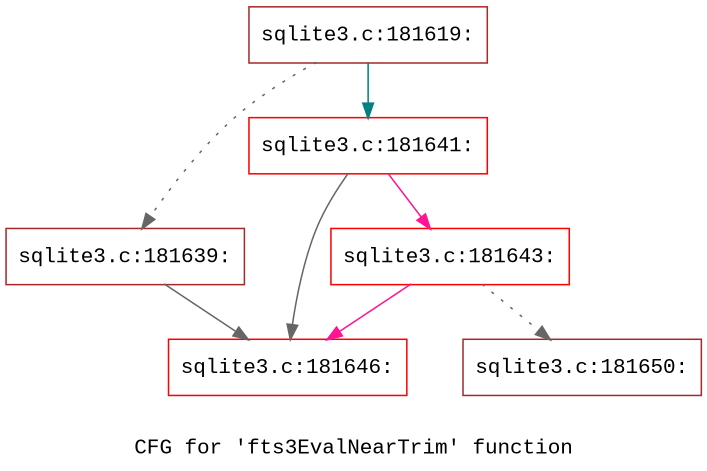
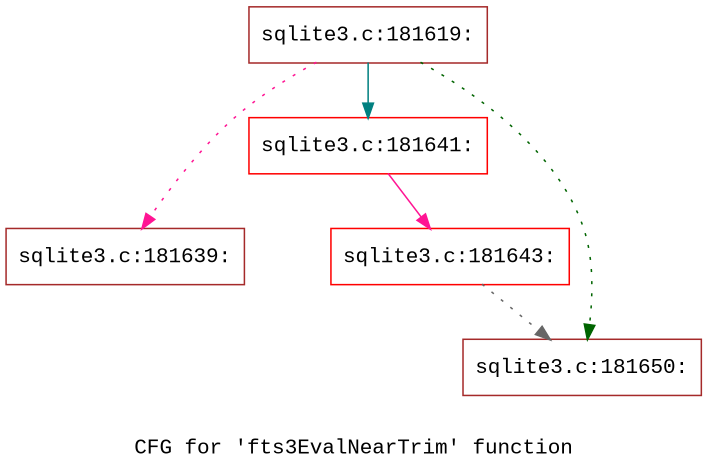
(223, 128) -> (223, 128)
none -> (550, 167)
(288, 367) -> none
